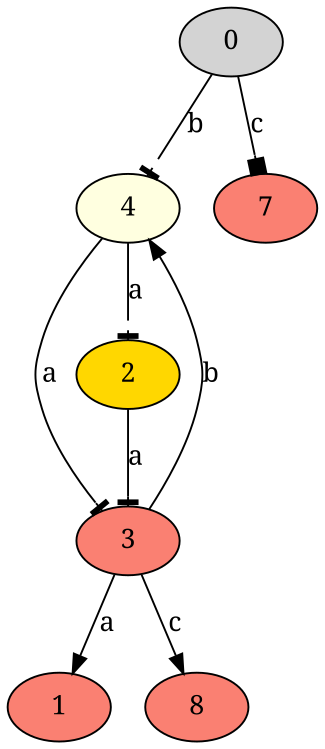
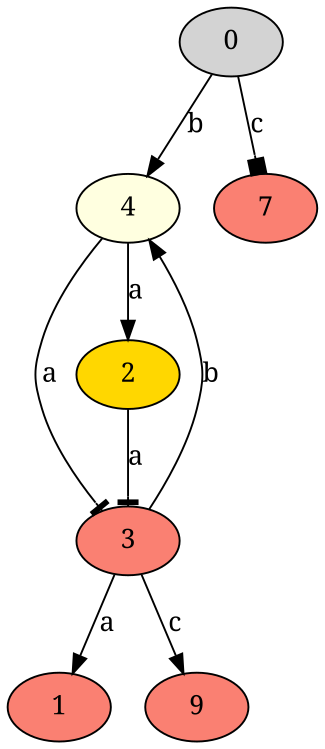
(185, 117) -> (185, 117)
(128, 282) -> (128, 282)
(197, 707) -> (197, 707)
